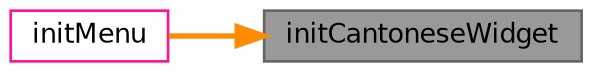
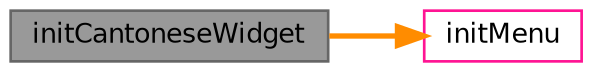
(203, 36) -> (363, 36)
